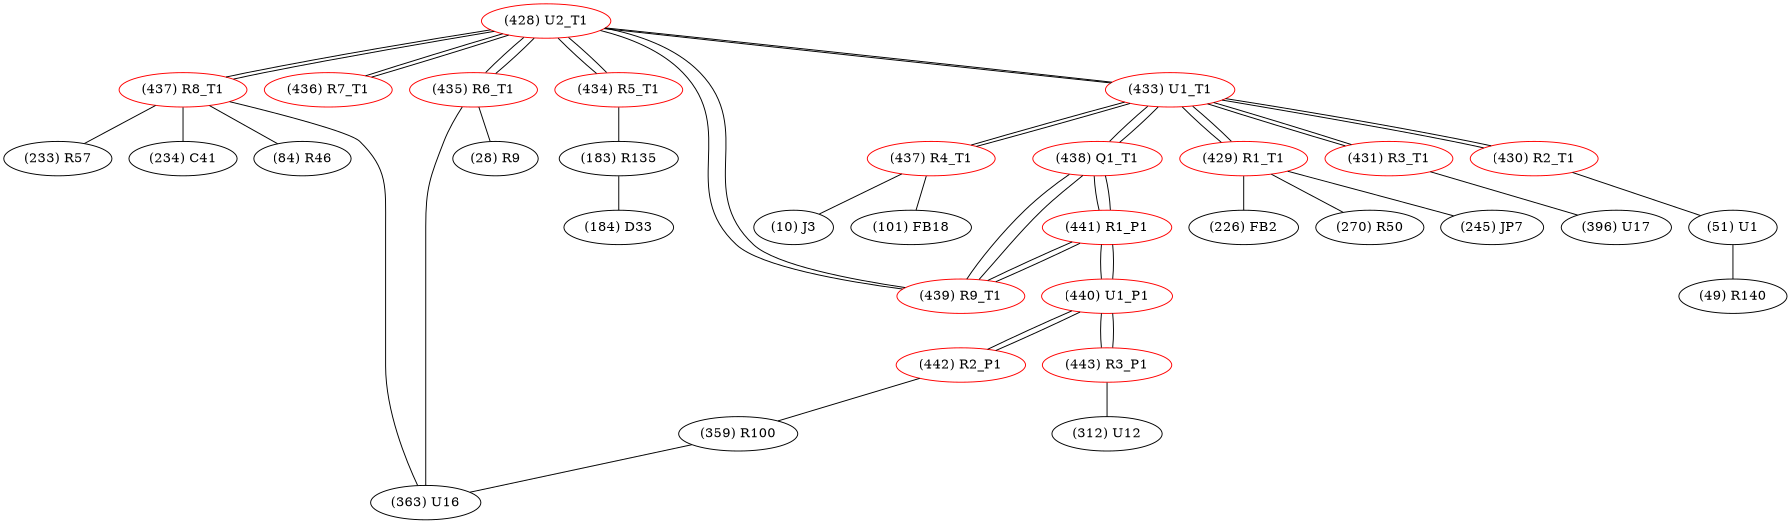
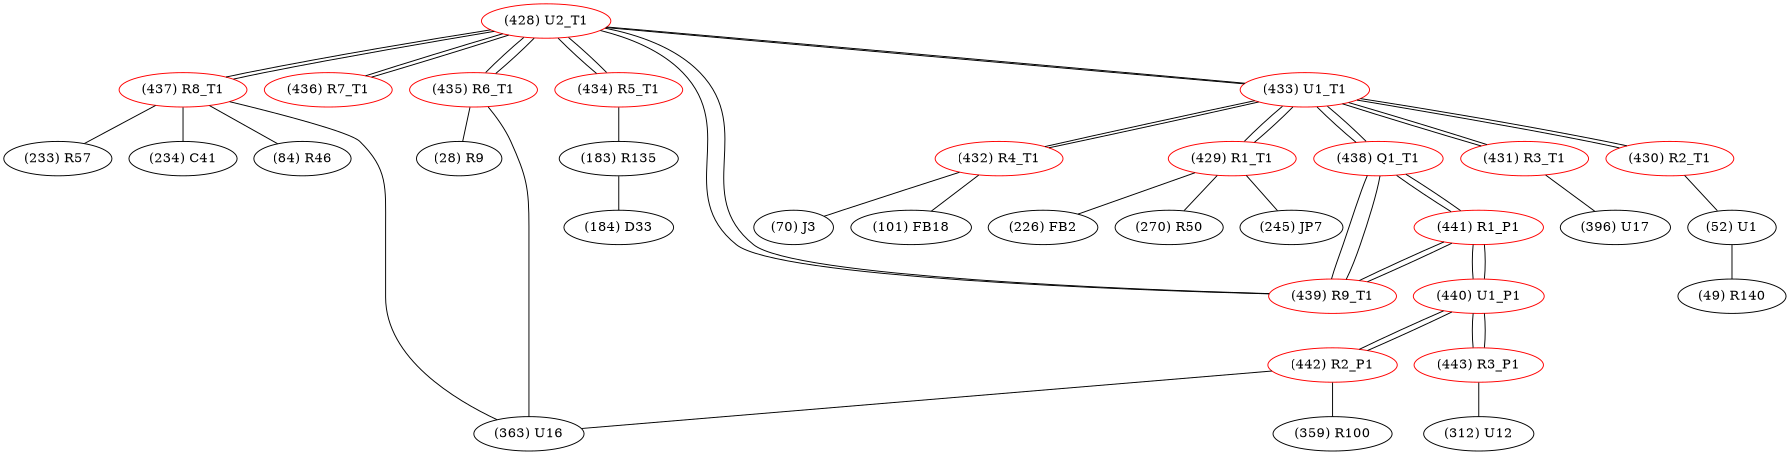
(931, 159) -> (999, 159)
(794, 227) -> (794, 227)
(1733, 227) -> (1732, 227)
(581, 468) -> (927, 400)
